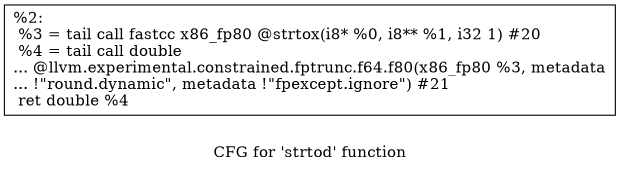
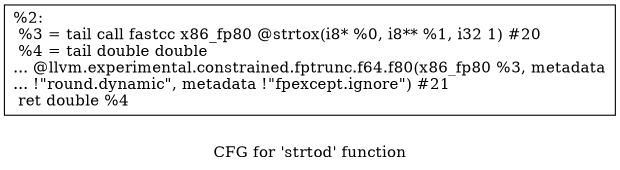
(98, 51) -> (111, 51)
